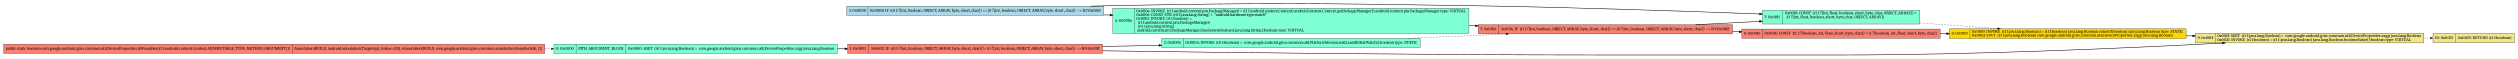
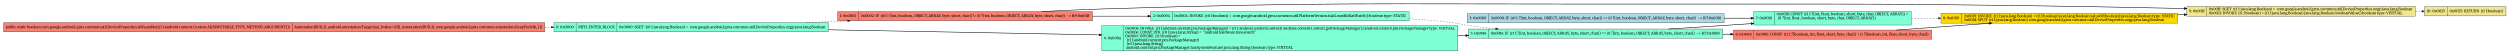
(1107, 15) -> (964, 32)
(1605, 29) -> (1596, 34)
(601, 49) -> (596, 27)
(841, 49) -> (827, 22)
